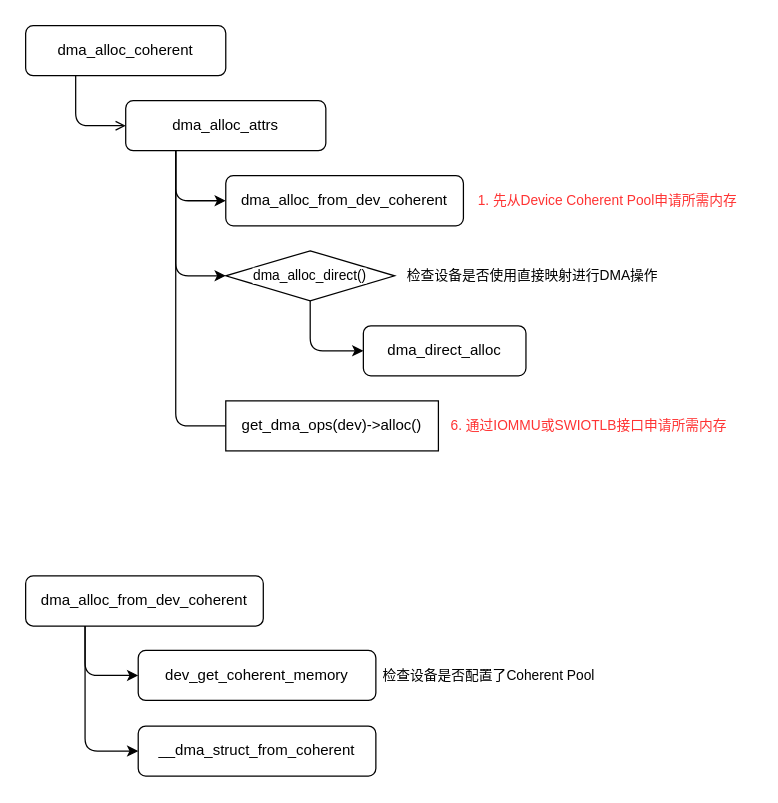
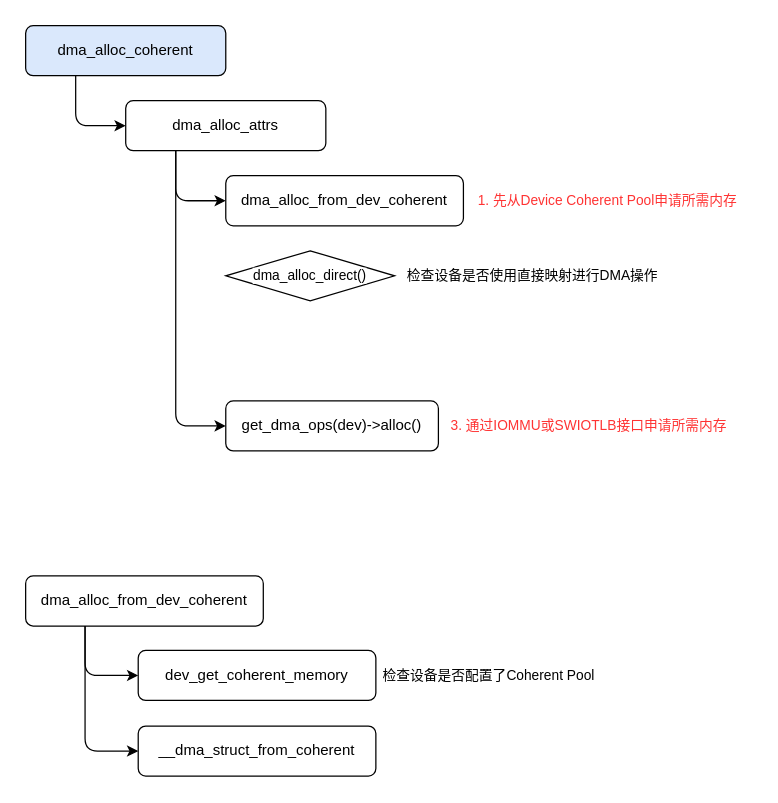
(126, 51) -> (126, 51)
(118, 126) -> (116, 126)
(198, 276) -> none
(311, 343) -> none
(444, 351) -> none
(219, 426) -> (216, 426)
(332, 426) -> (332, 426)
(589, 426) -> (589, 426)
